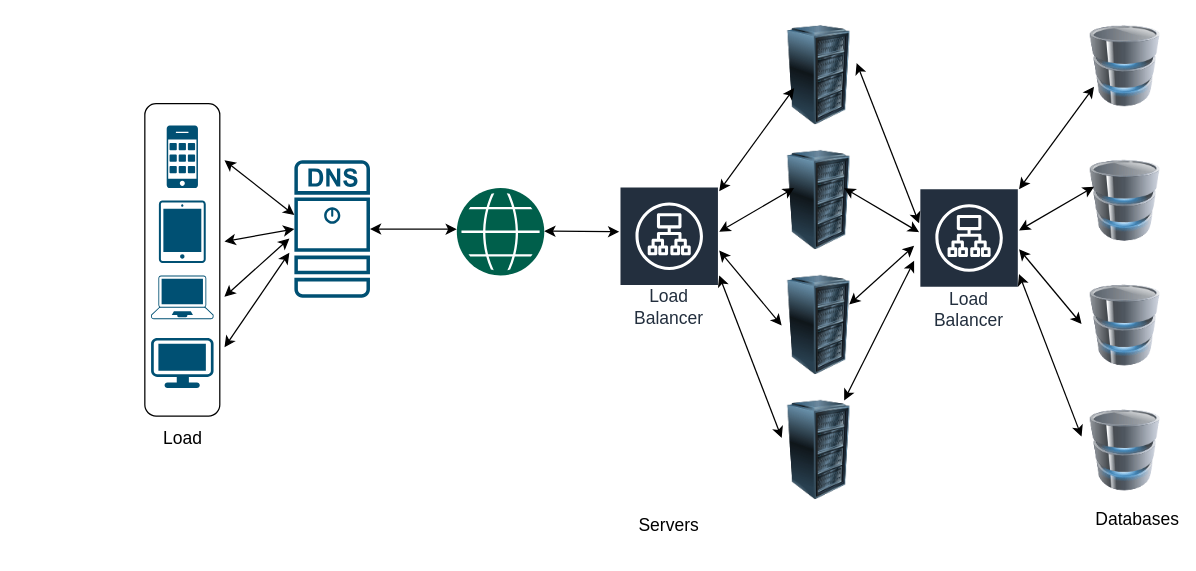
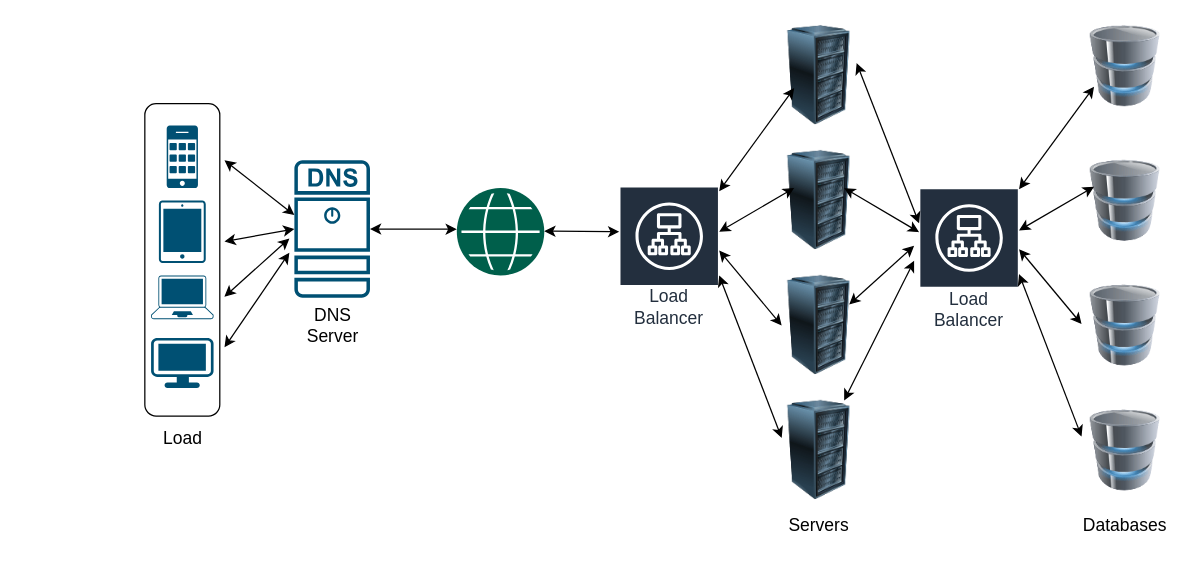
none -> (333, 326)
(1138, 519) -> (1126, 526)
(669, 526) -> (819, 526)
